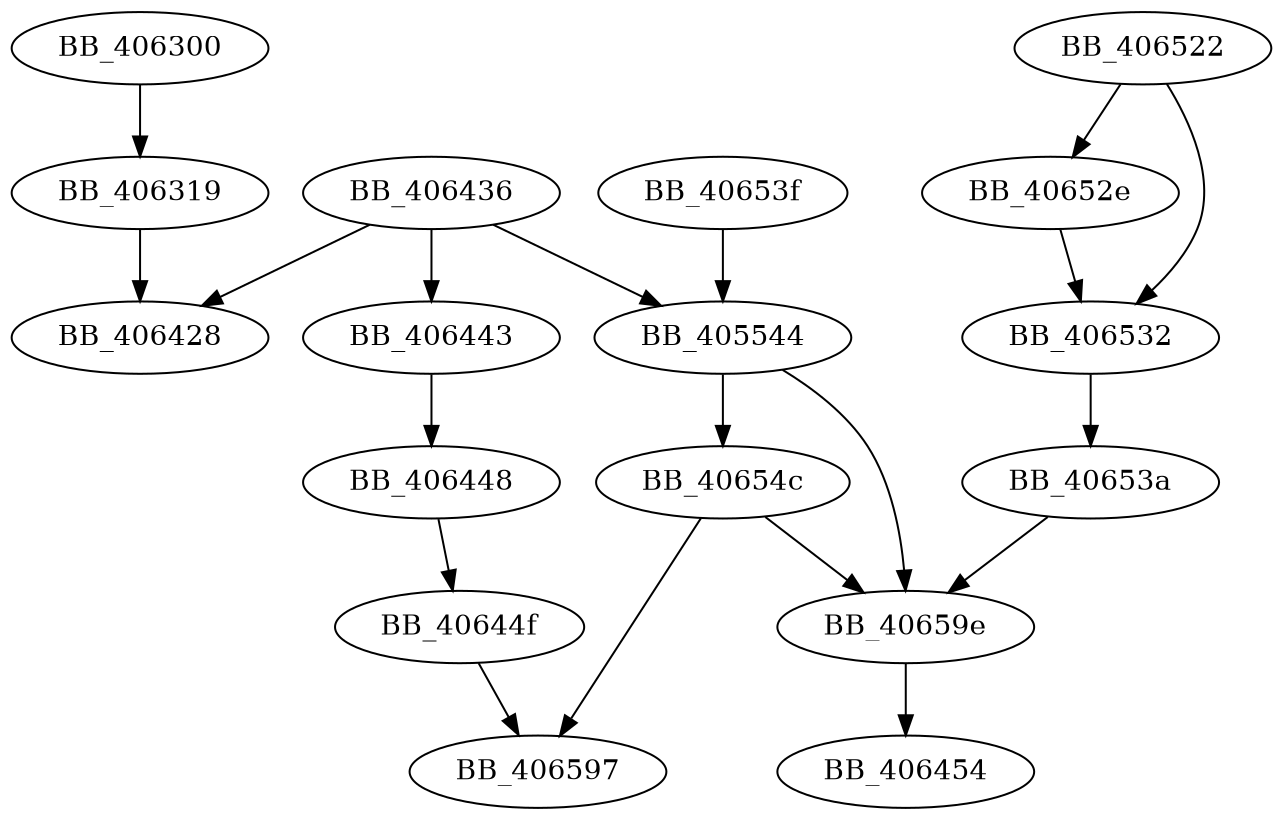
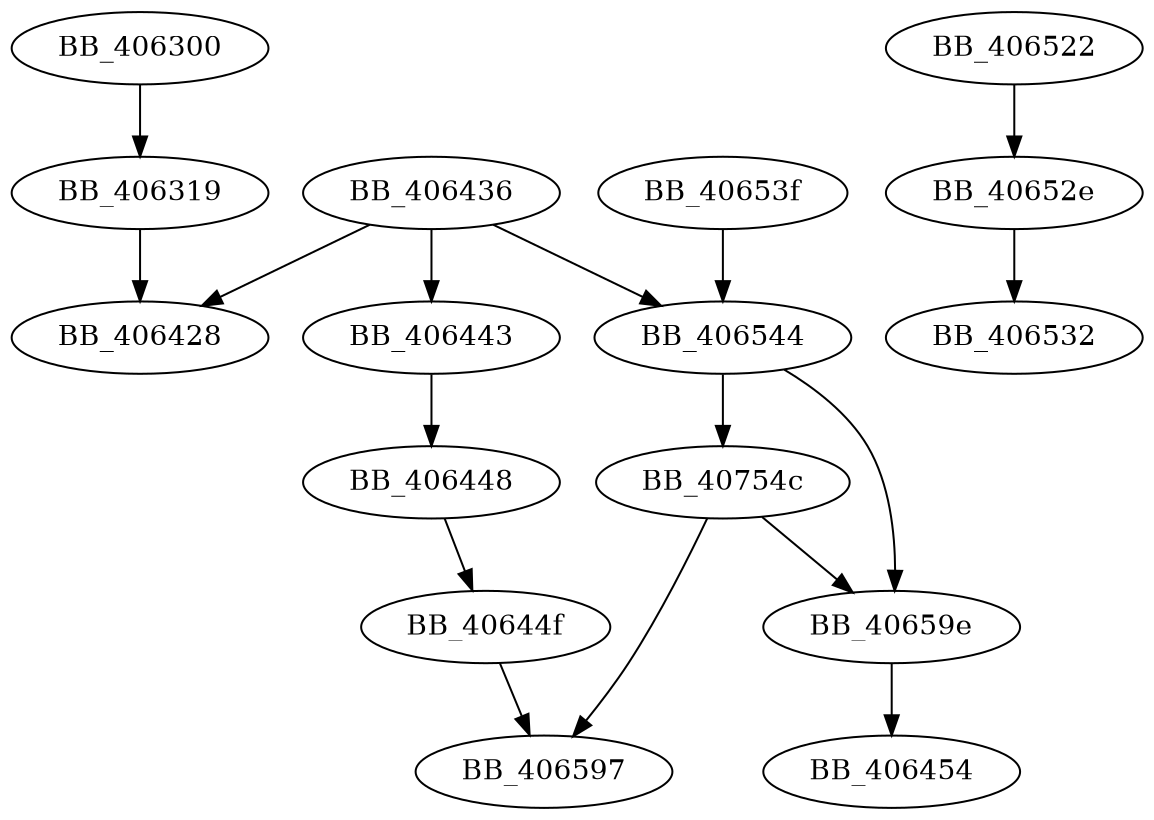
(1204, 192) -> none
(723, 338) -> (723, 338)
(723, 482) -> (723, 482)
(1091, 482) -> none
